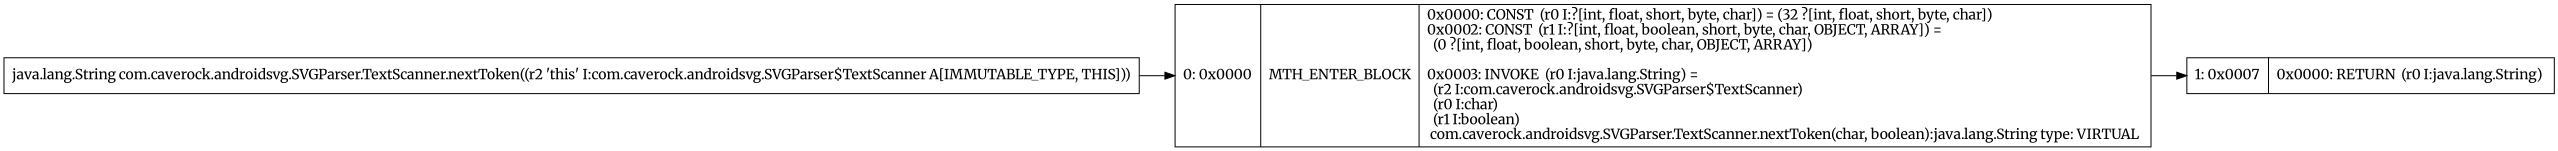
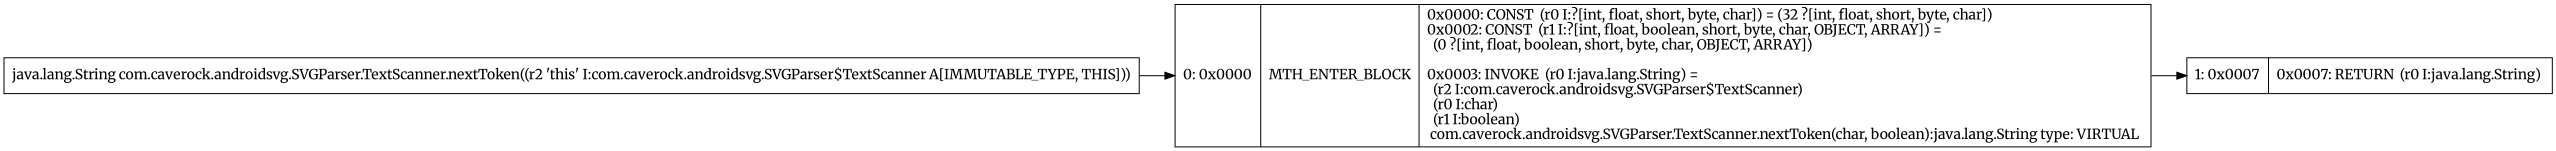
(2411, 75) -> (2410, 75)
